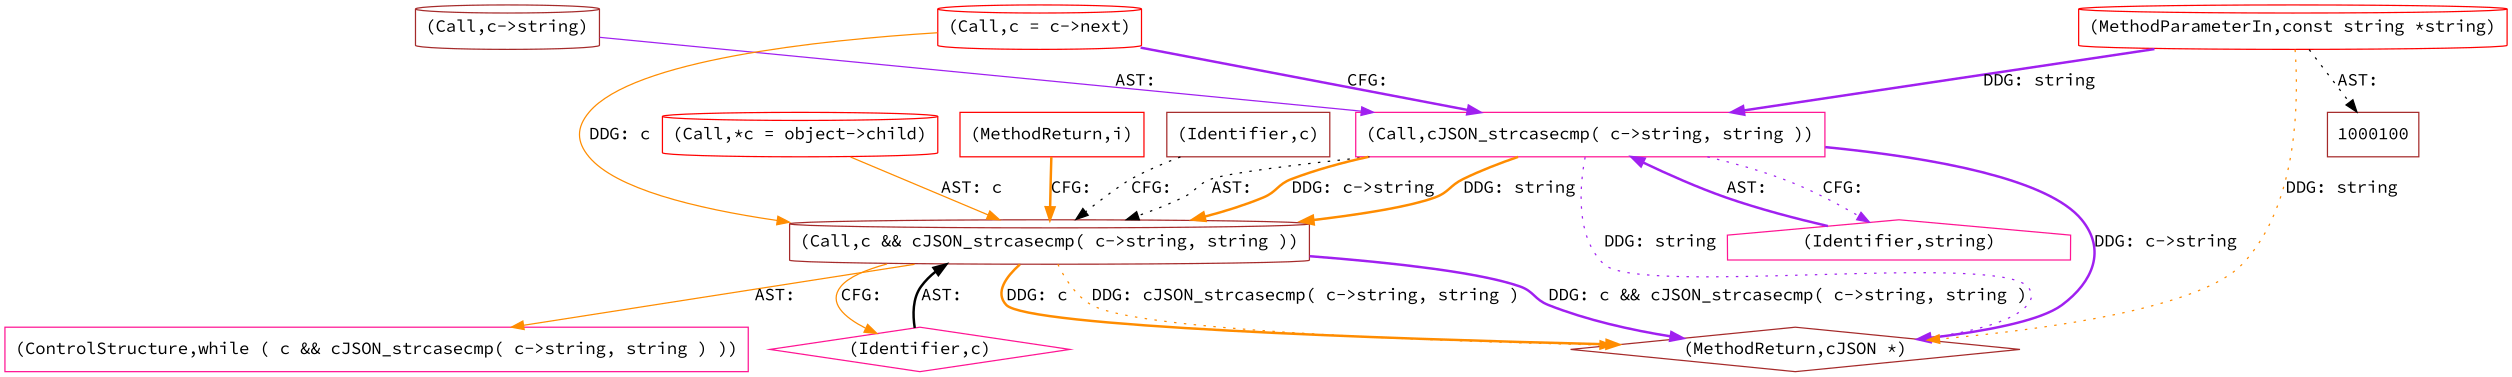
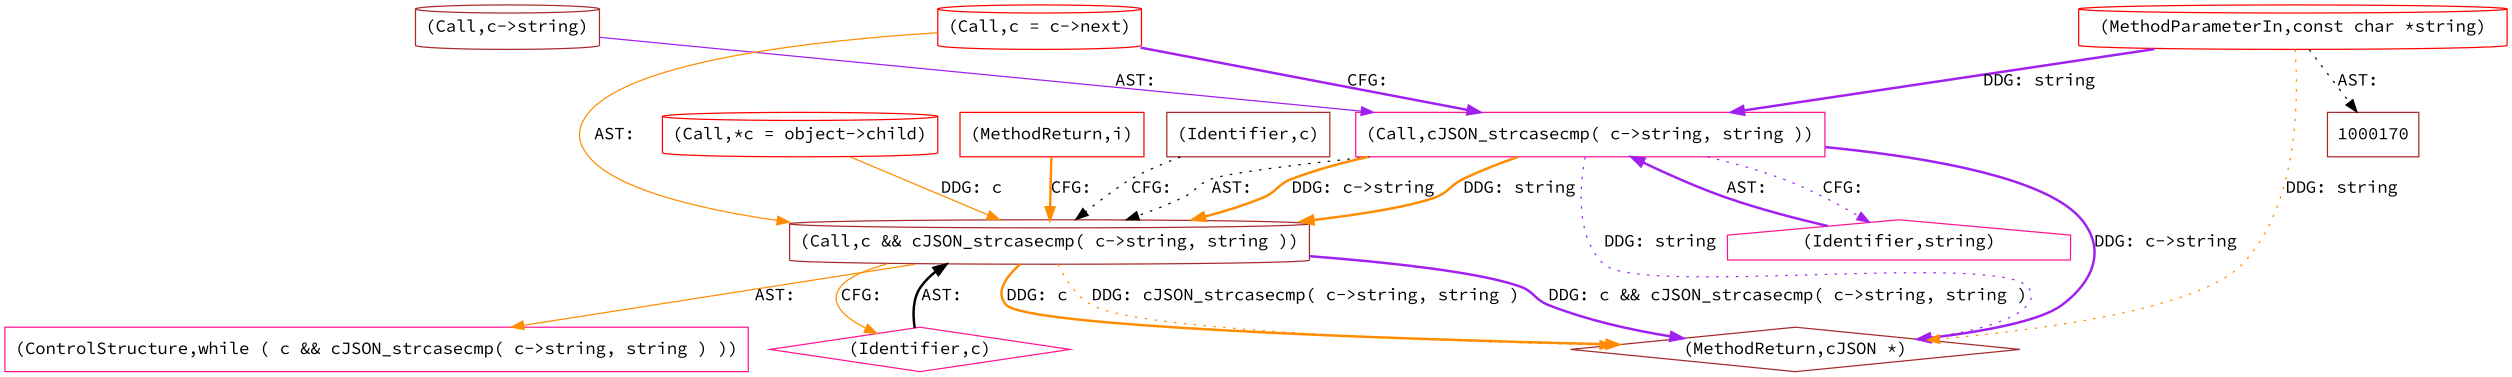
(2293, 27) -> (2293, 27)
(620, 135) -> (620, 135)
(2373, 135) -> (2373, 135)
(972, 188) -> (972, 188)
